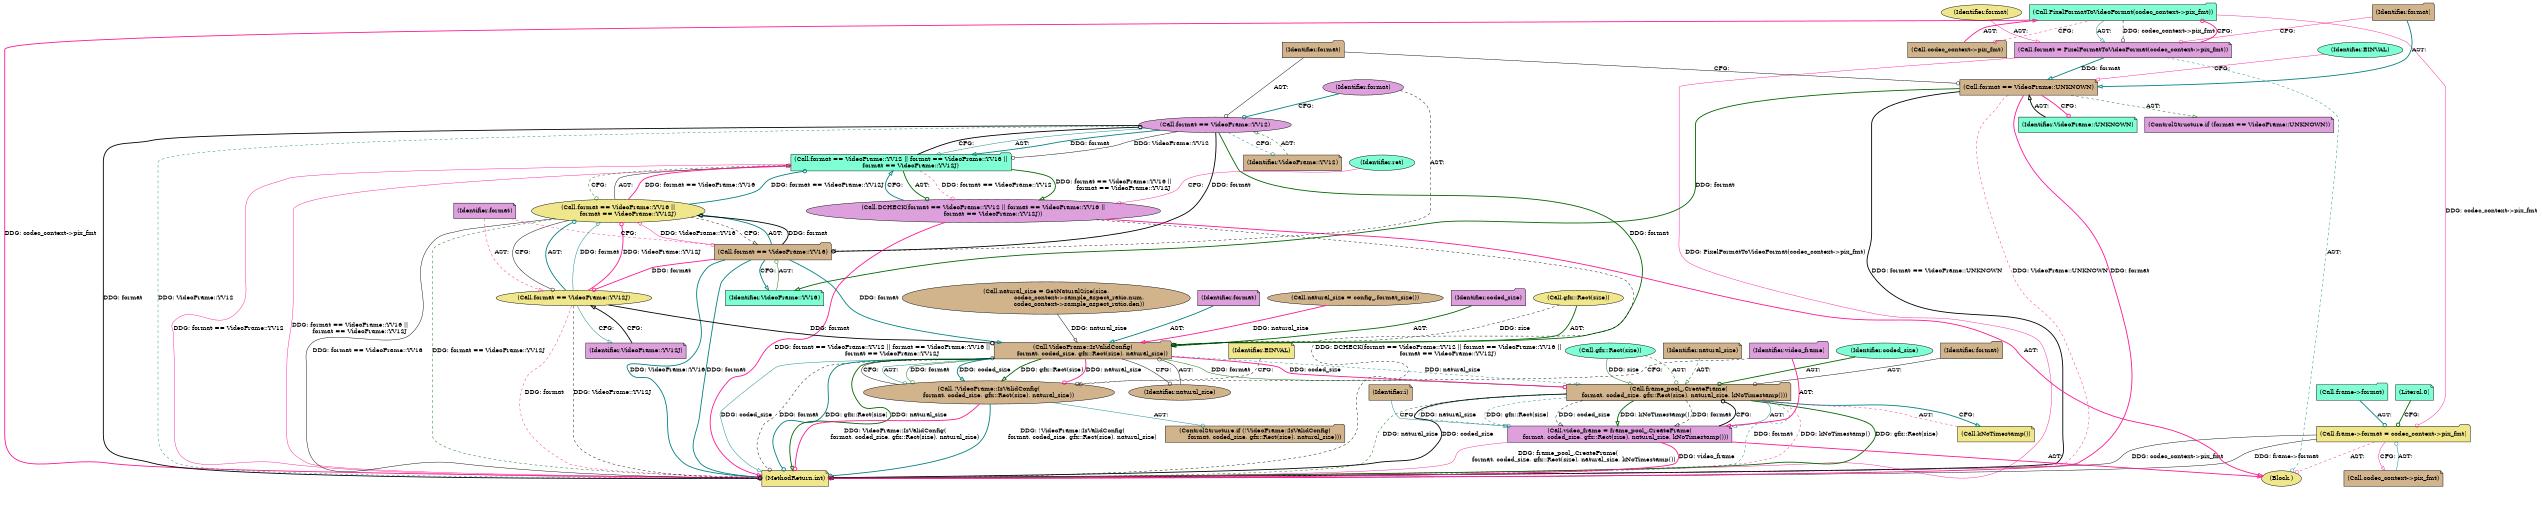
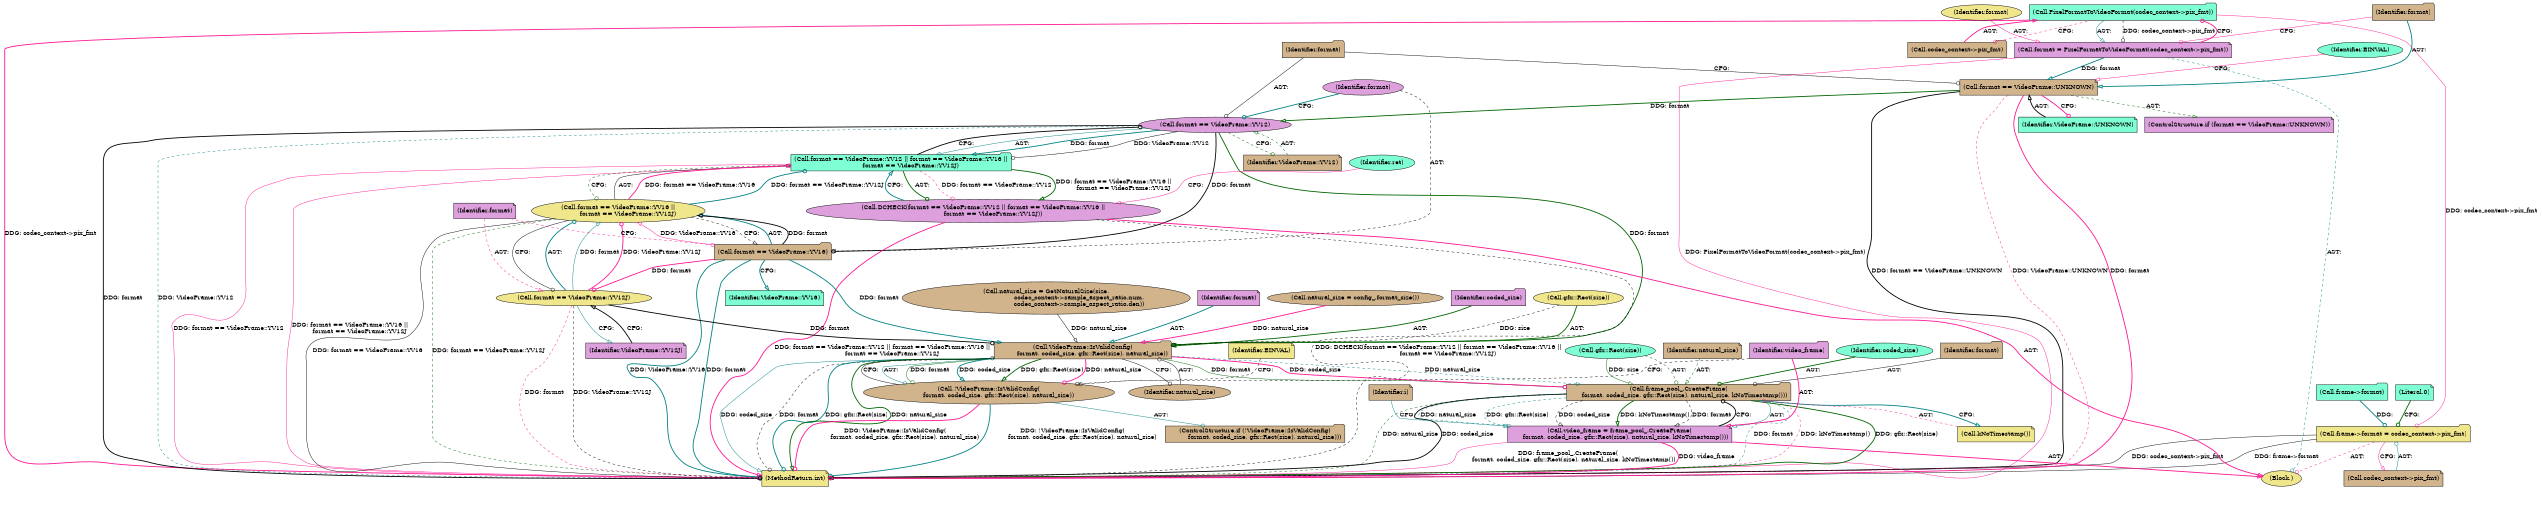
(1249, 144) -> (1249, 144)
(1419, 225) -> (1623, 104)
(778, 277) -> none
(2386, 415) -> (2386, 415)
